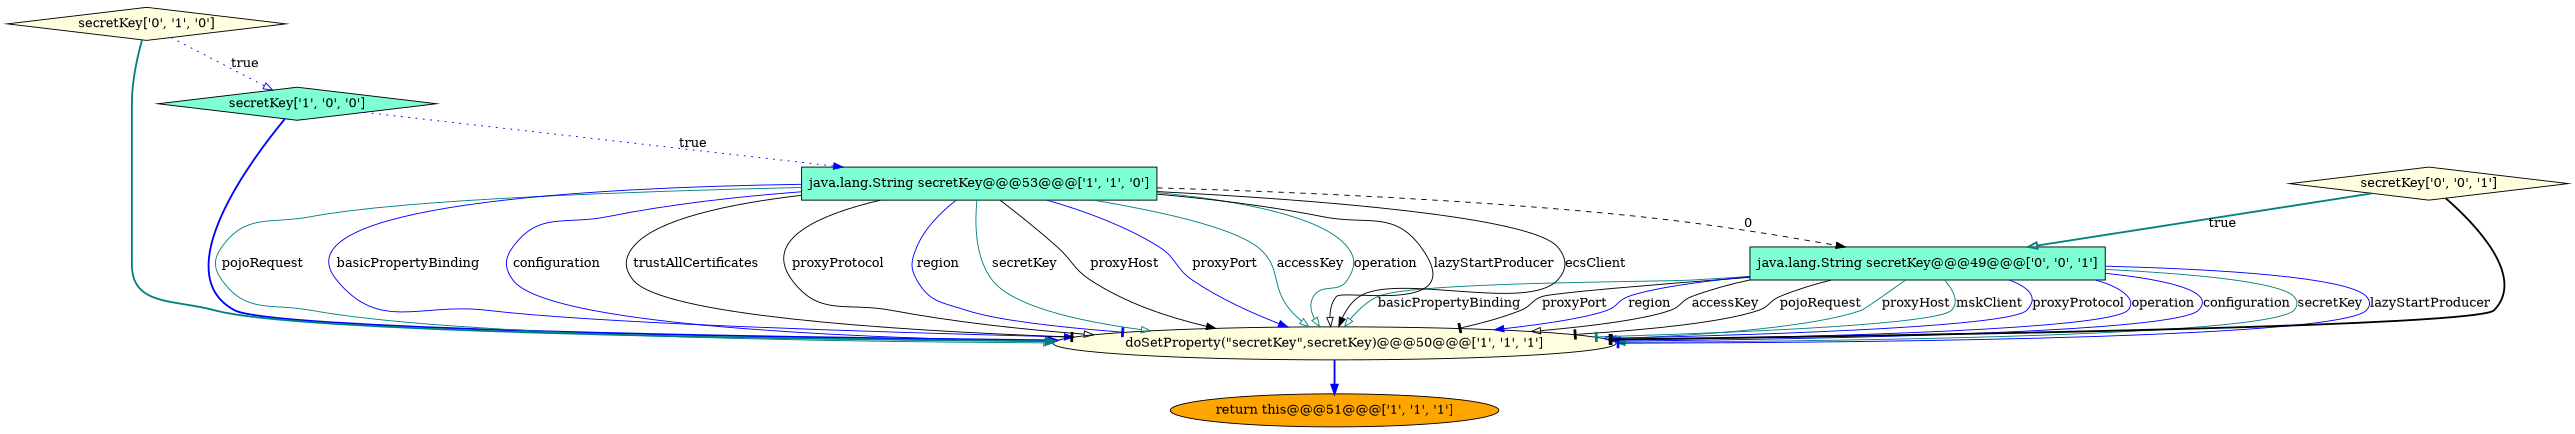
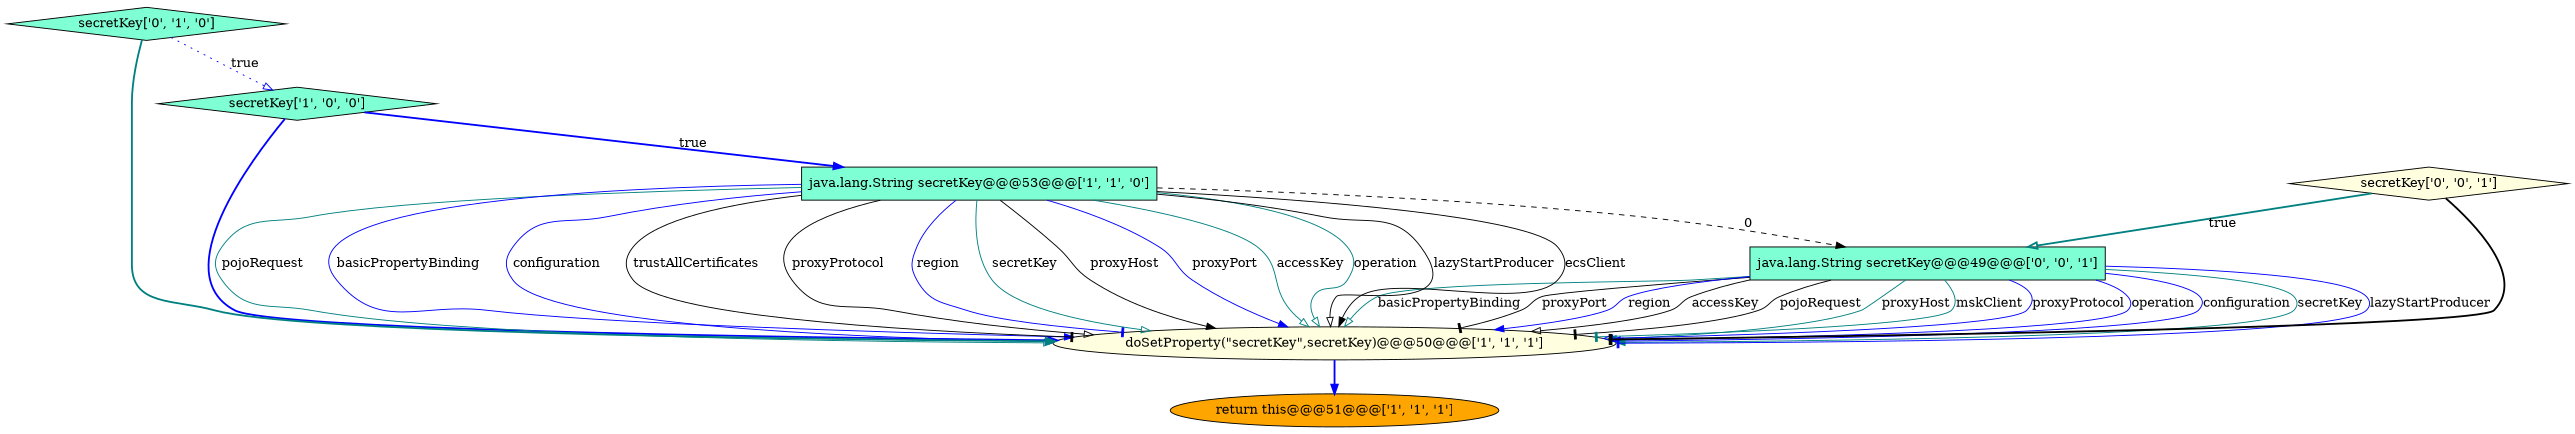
(147, 24) -> (147, 24)
(599, 139) -> (599, 139)
